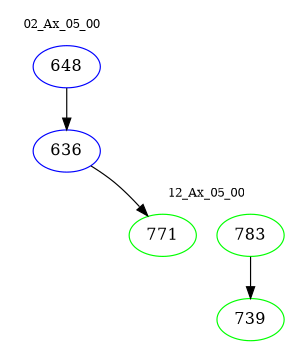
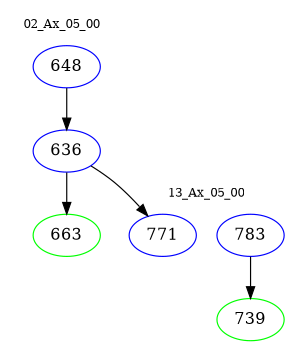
(207, 194) -> (207, 194)
none -> (67, 235)
(163, 235) -> (163, 235)
(251, 235) -> (251, 235)
